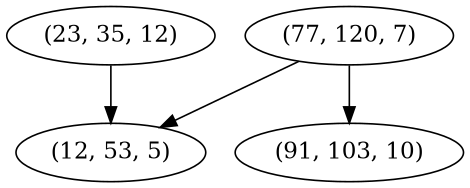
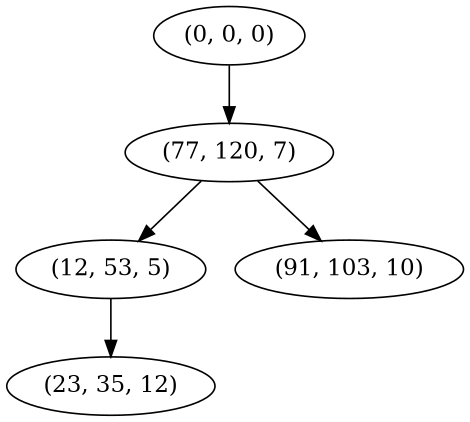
none -> (229, 36)
(111, 86) -> (111, 320)
